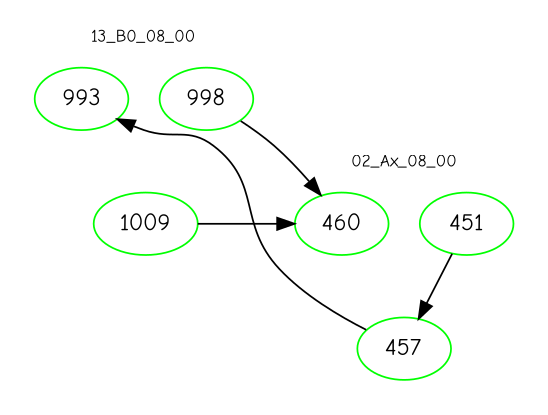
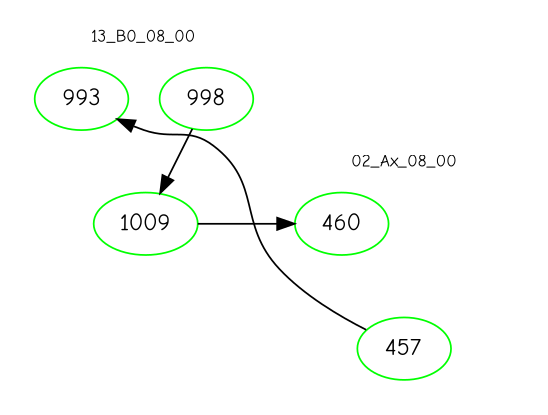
(292, 163) -> (180, 153)
(467, 224) -> none
